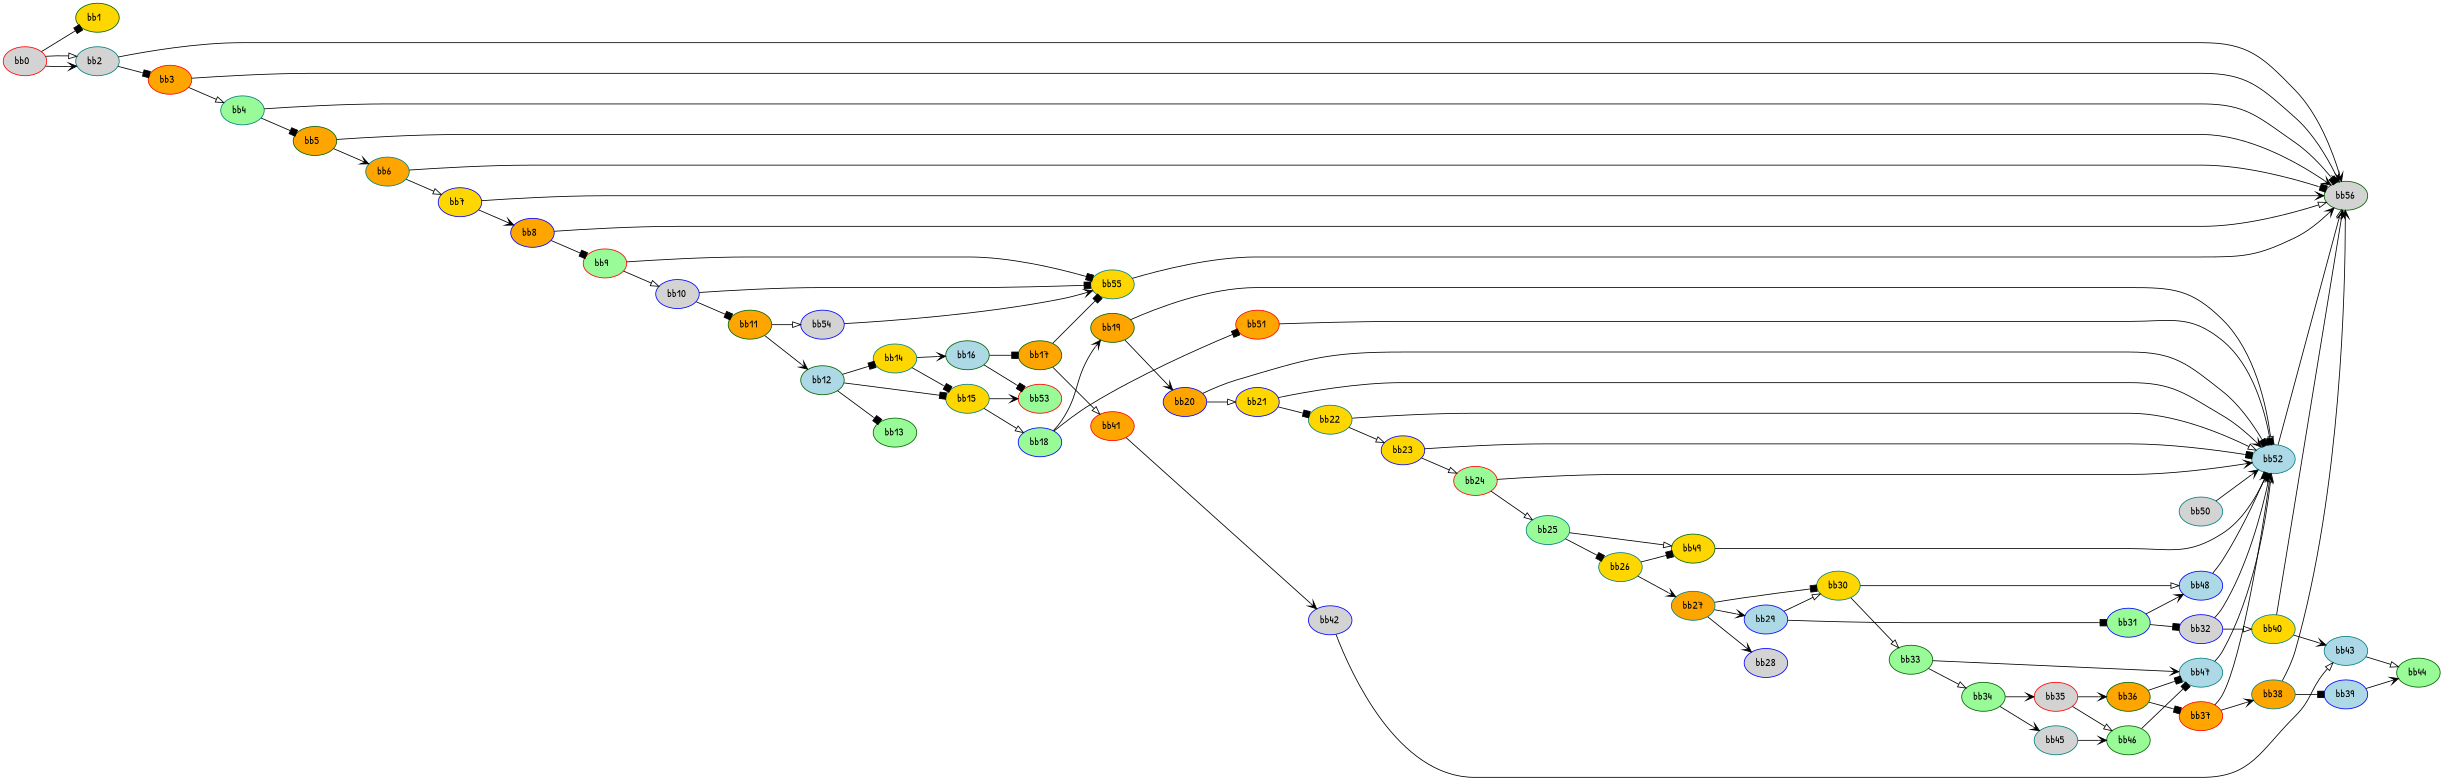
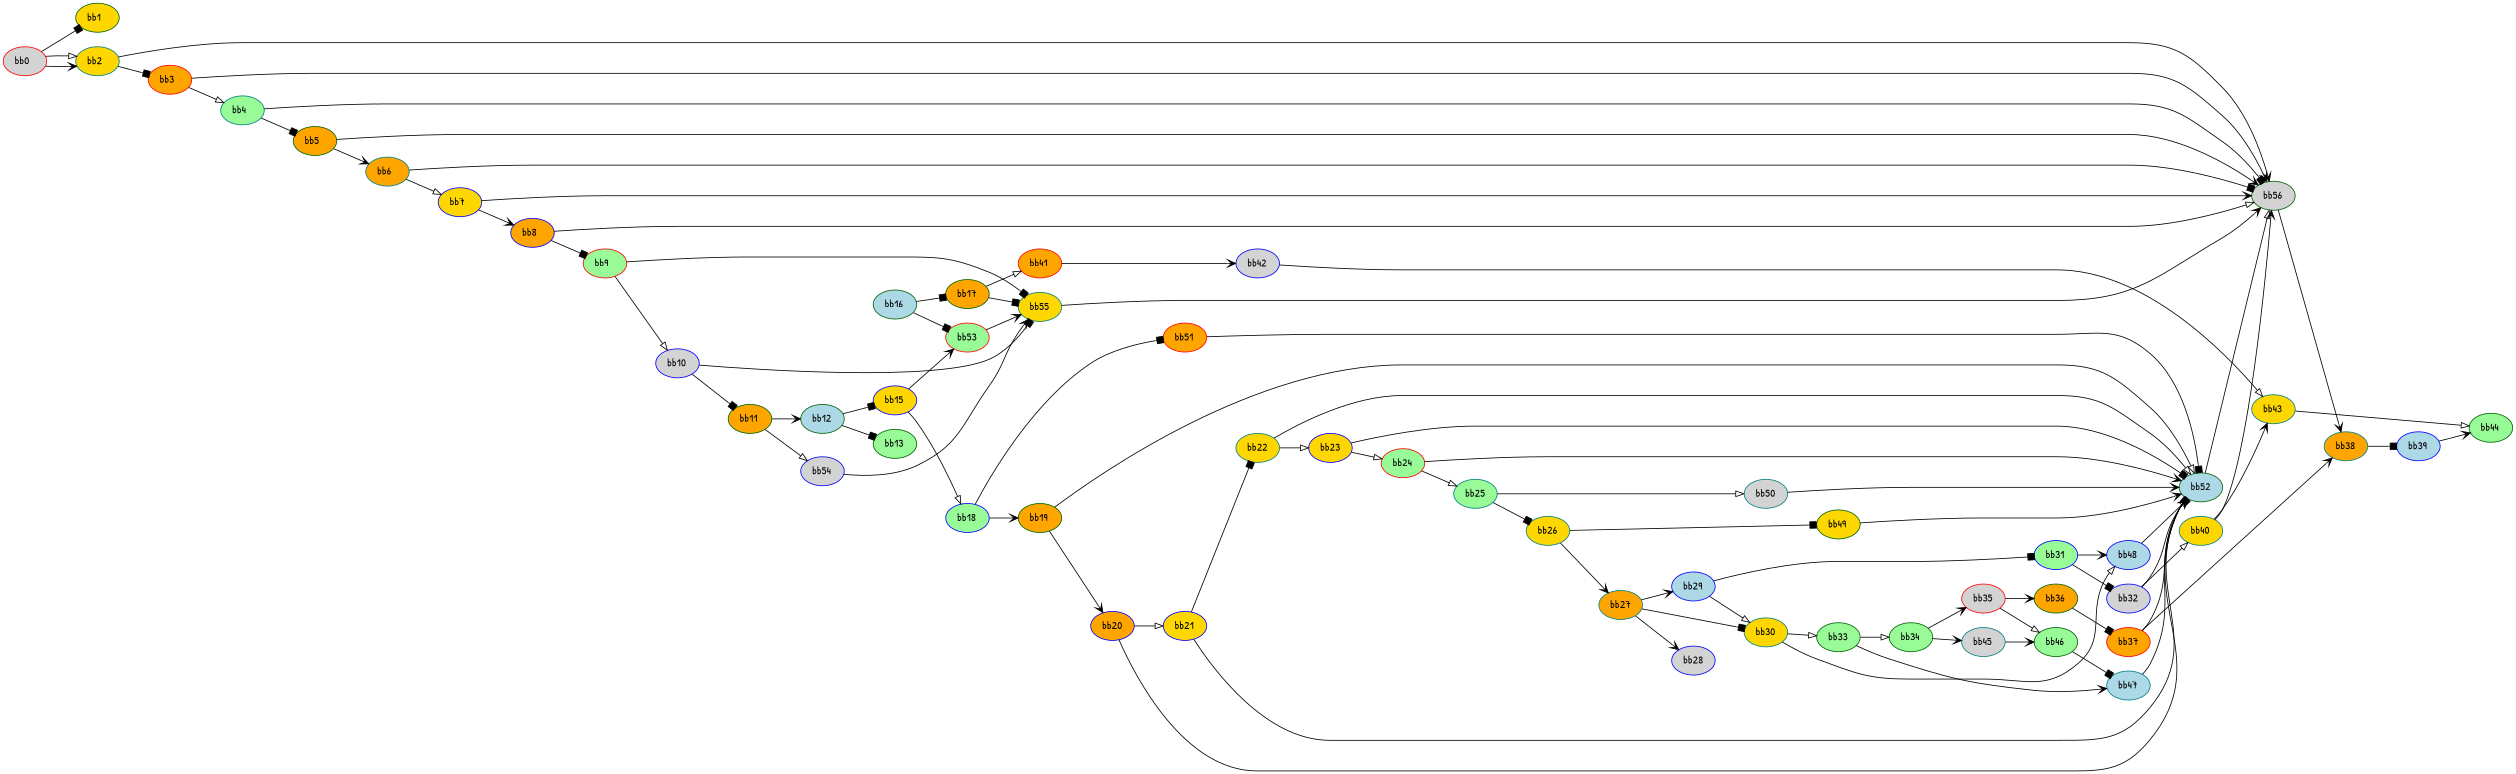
(97, 61) -> (97, 61)
none -> (1000, 324)
(895, 358) -> none
(967, 399) -> (895, 400)
(2332, 453) -> (2309, 317)
(2273, 459) -> (2201, 487)
(1616, 539) -> (1617, 494)
(2346, 651) -> (2273, 409)
(2161, 686) -> none
